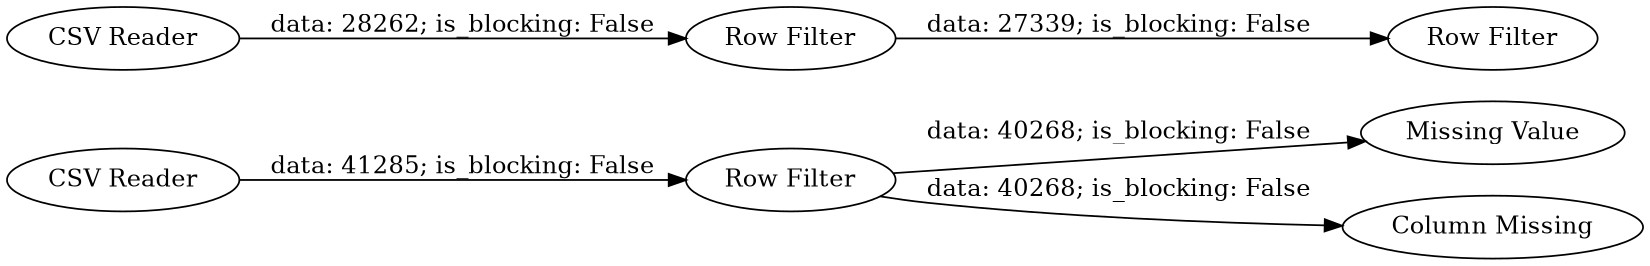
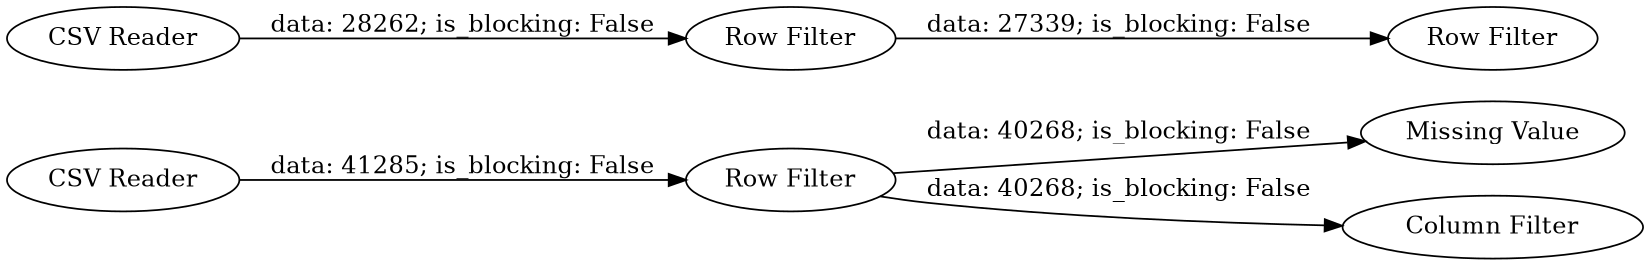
(1493, 227) -> (1493, 227)
